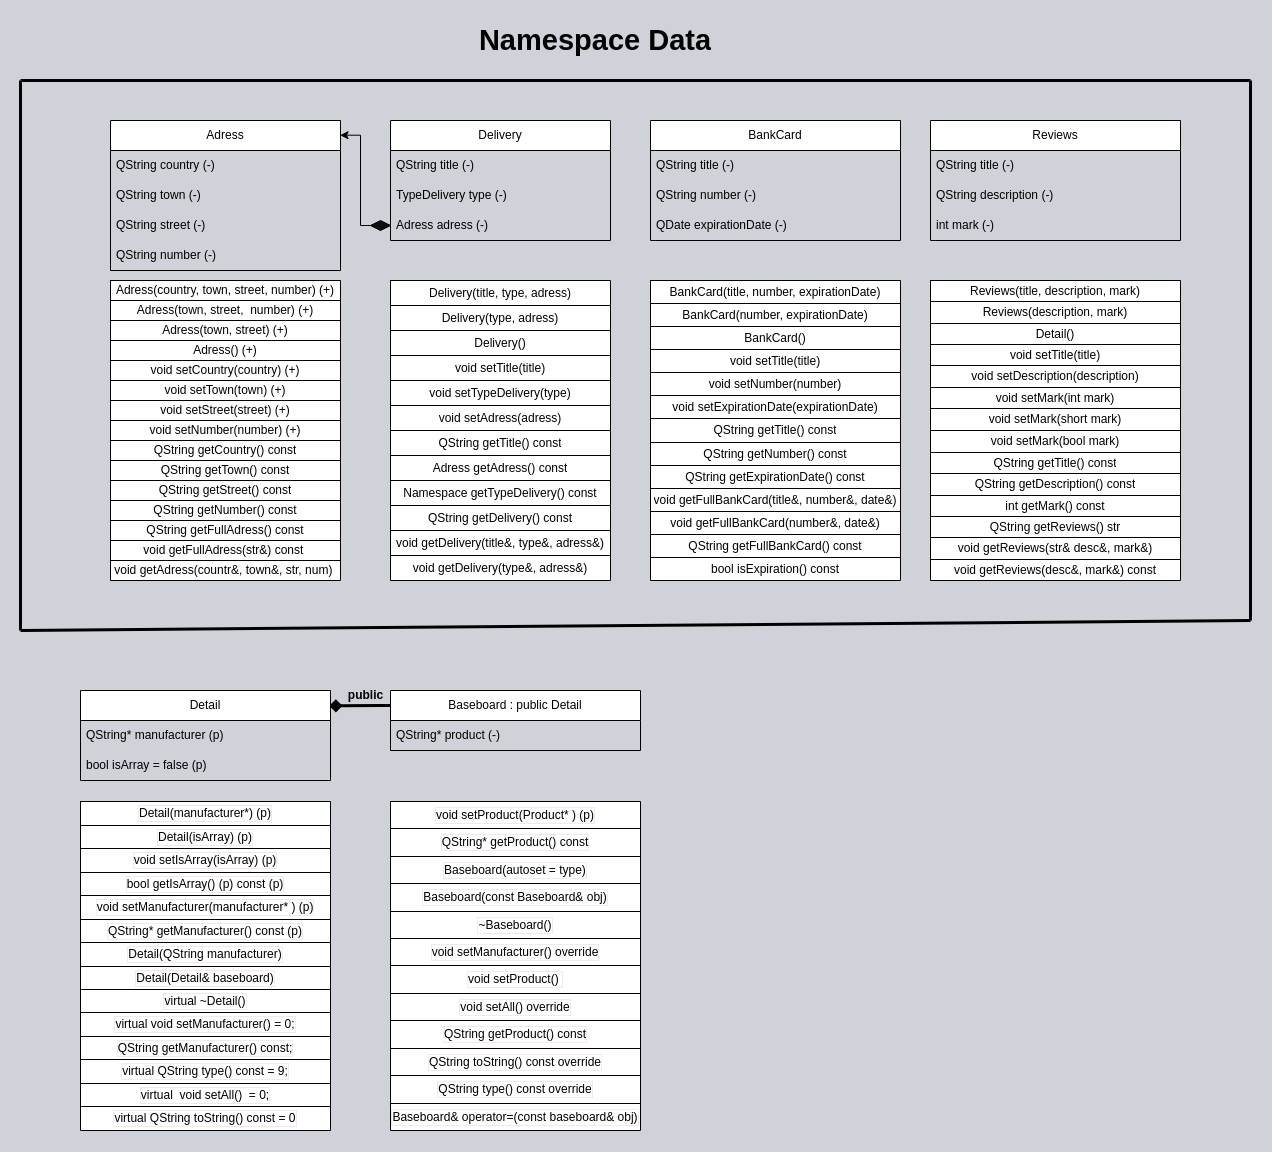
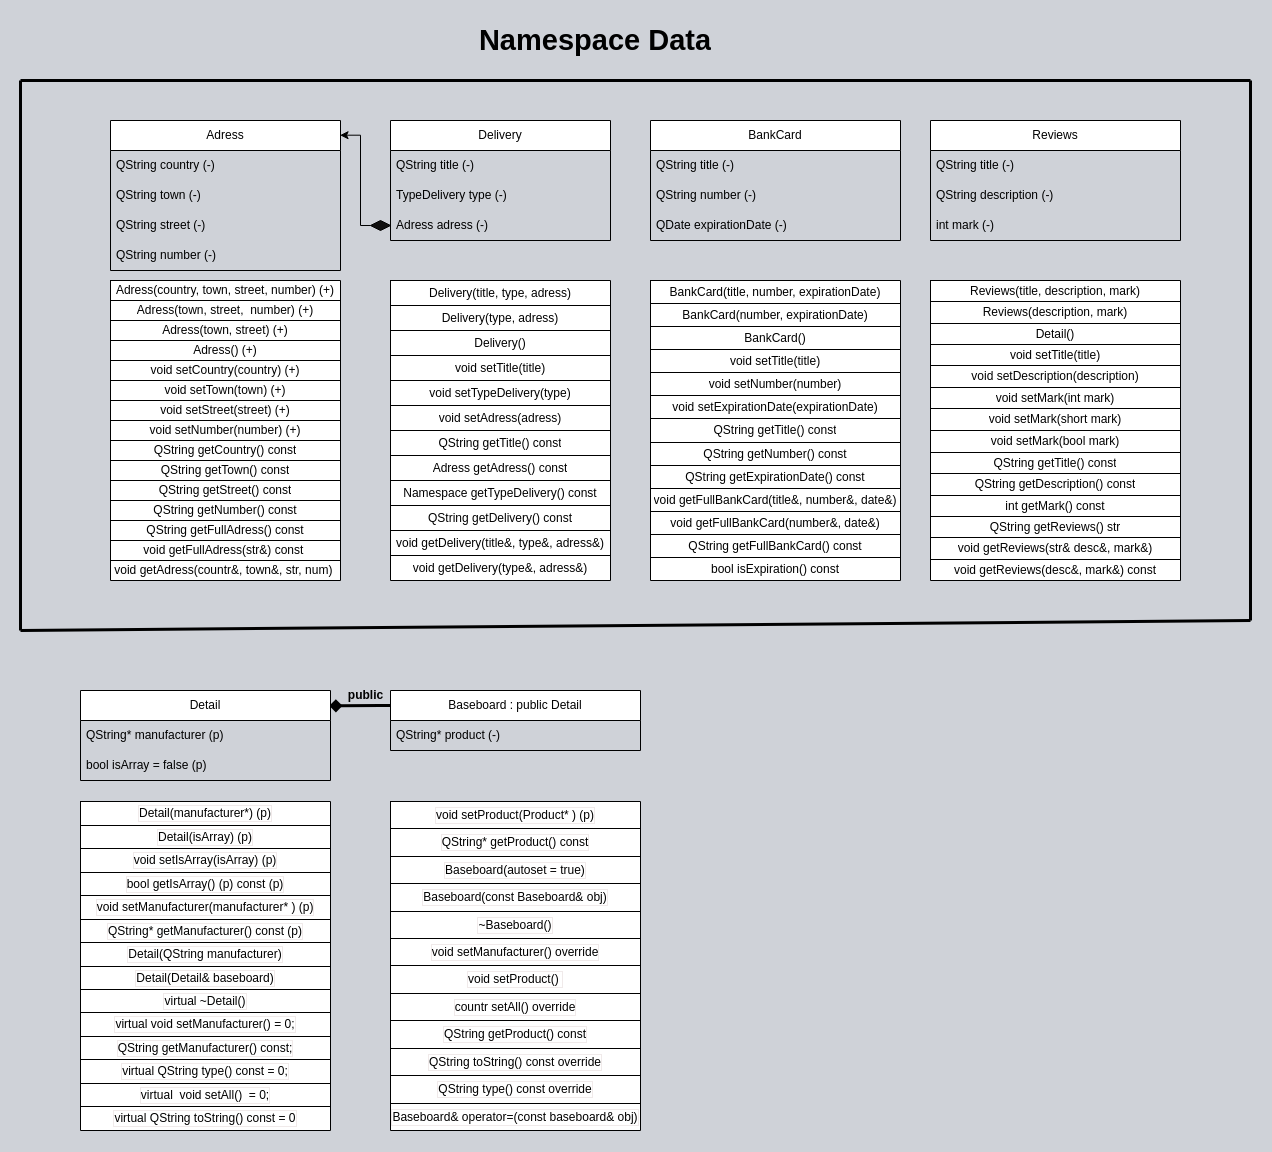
(516, 871) -> (516, 871)
(516, 1008) -> (516, 1008)
(206, 1072) -> (206, 1072)
